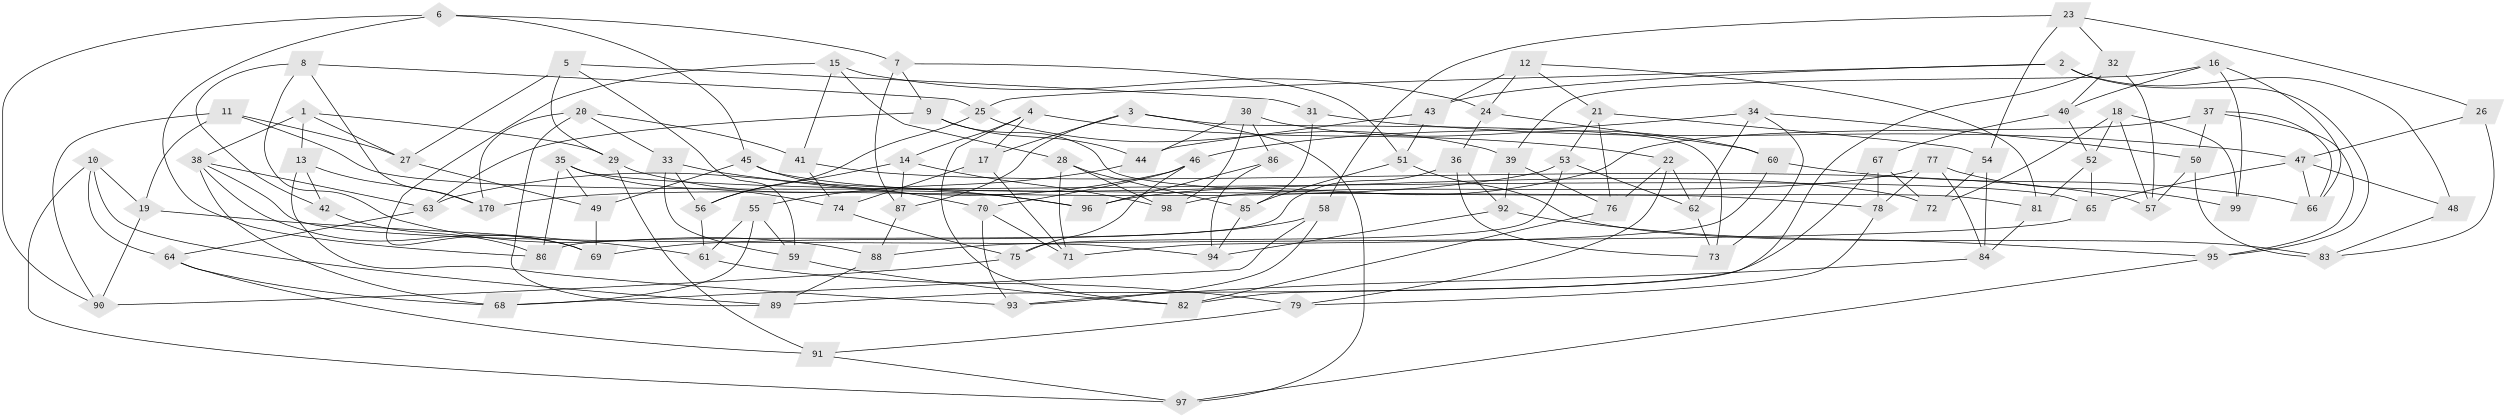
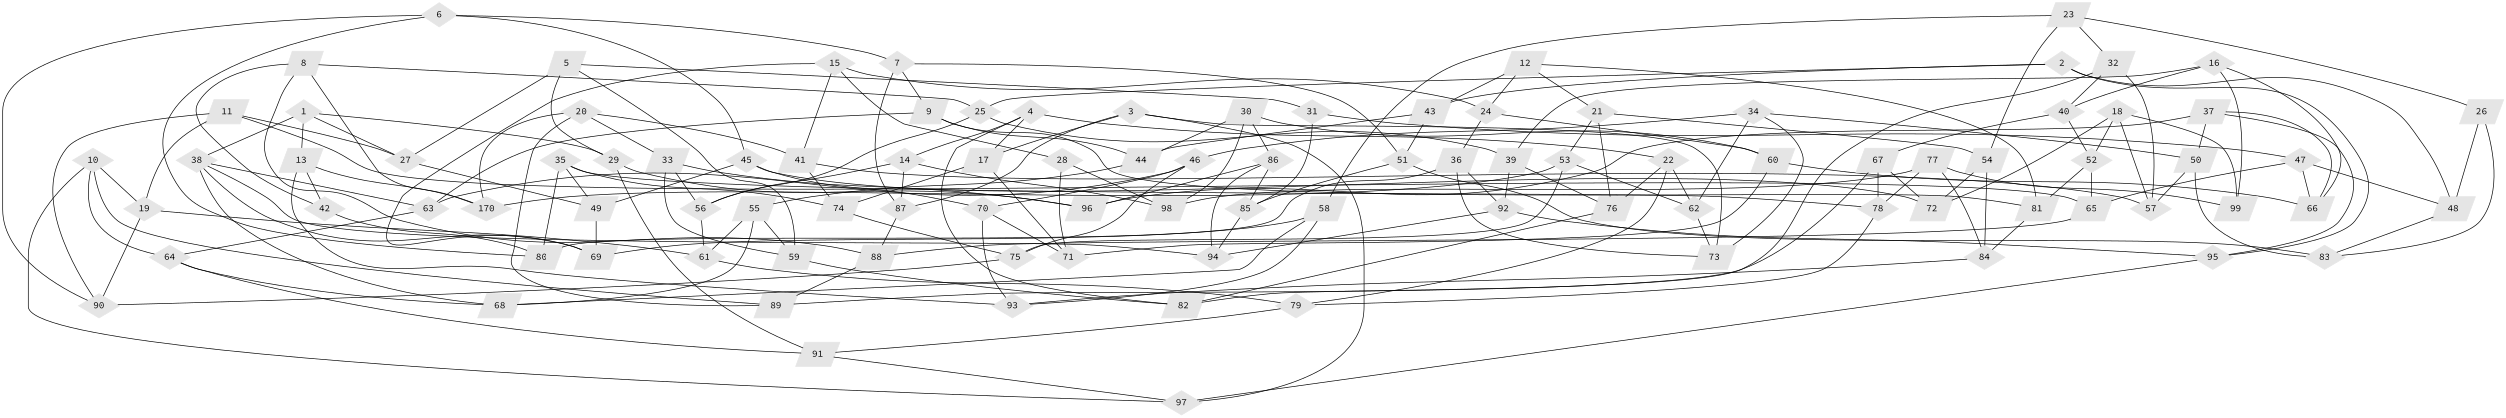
(2388, 137) -> (2467, 160)
(1152, 187) -> (1259, 185)
